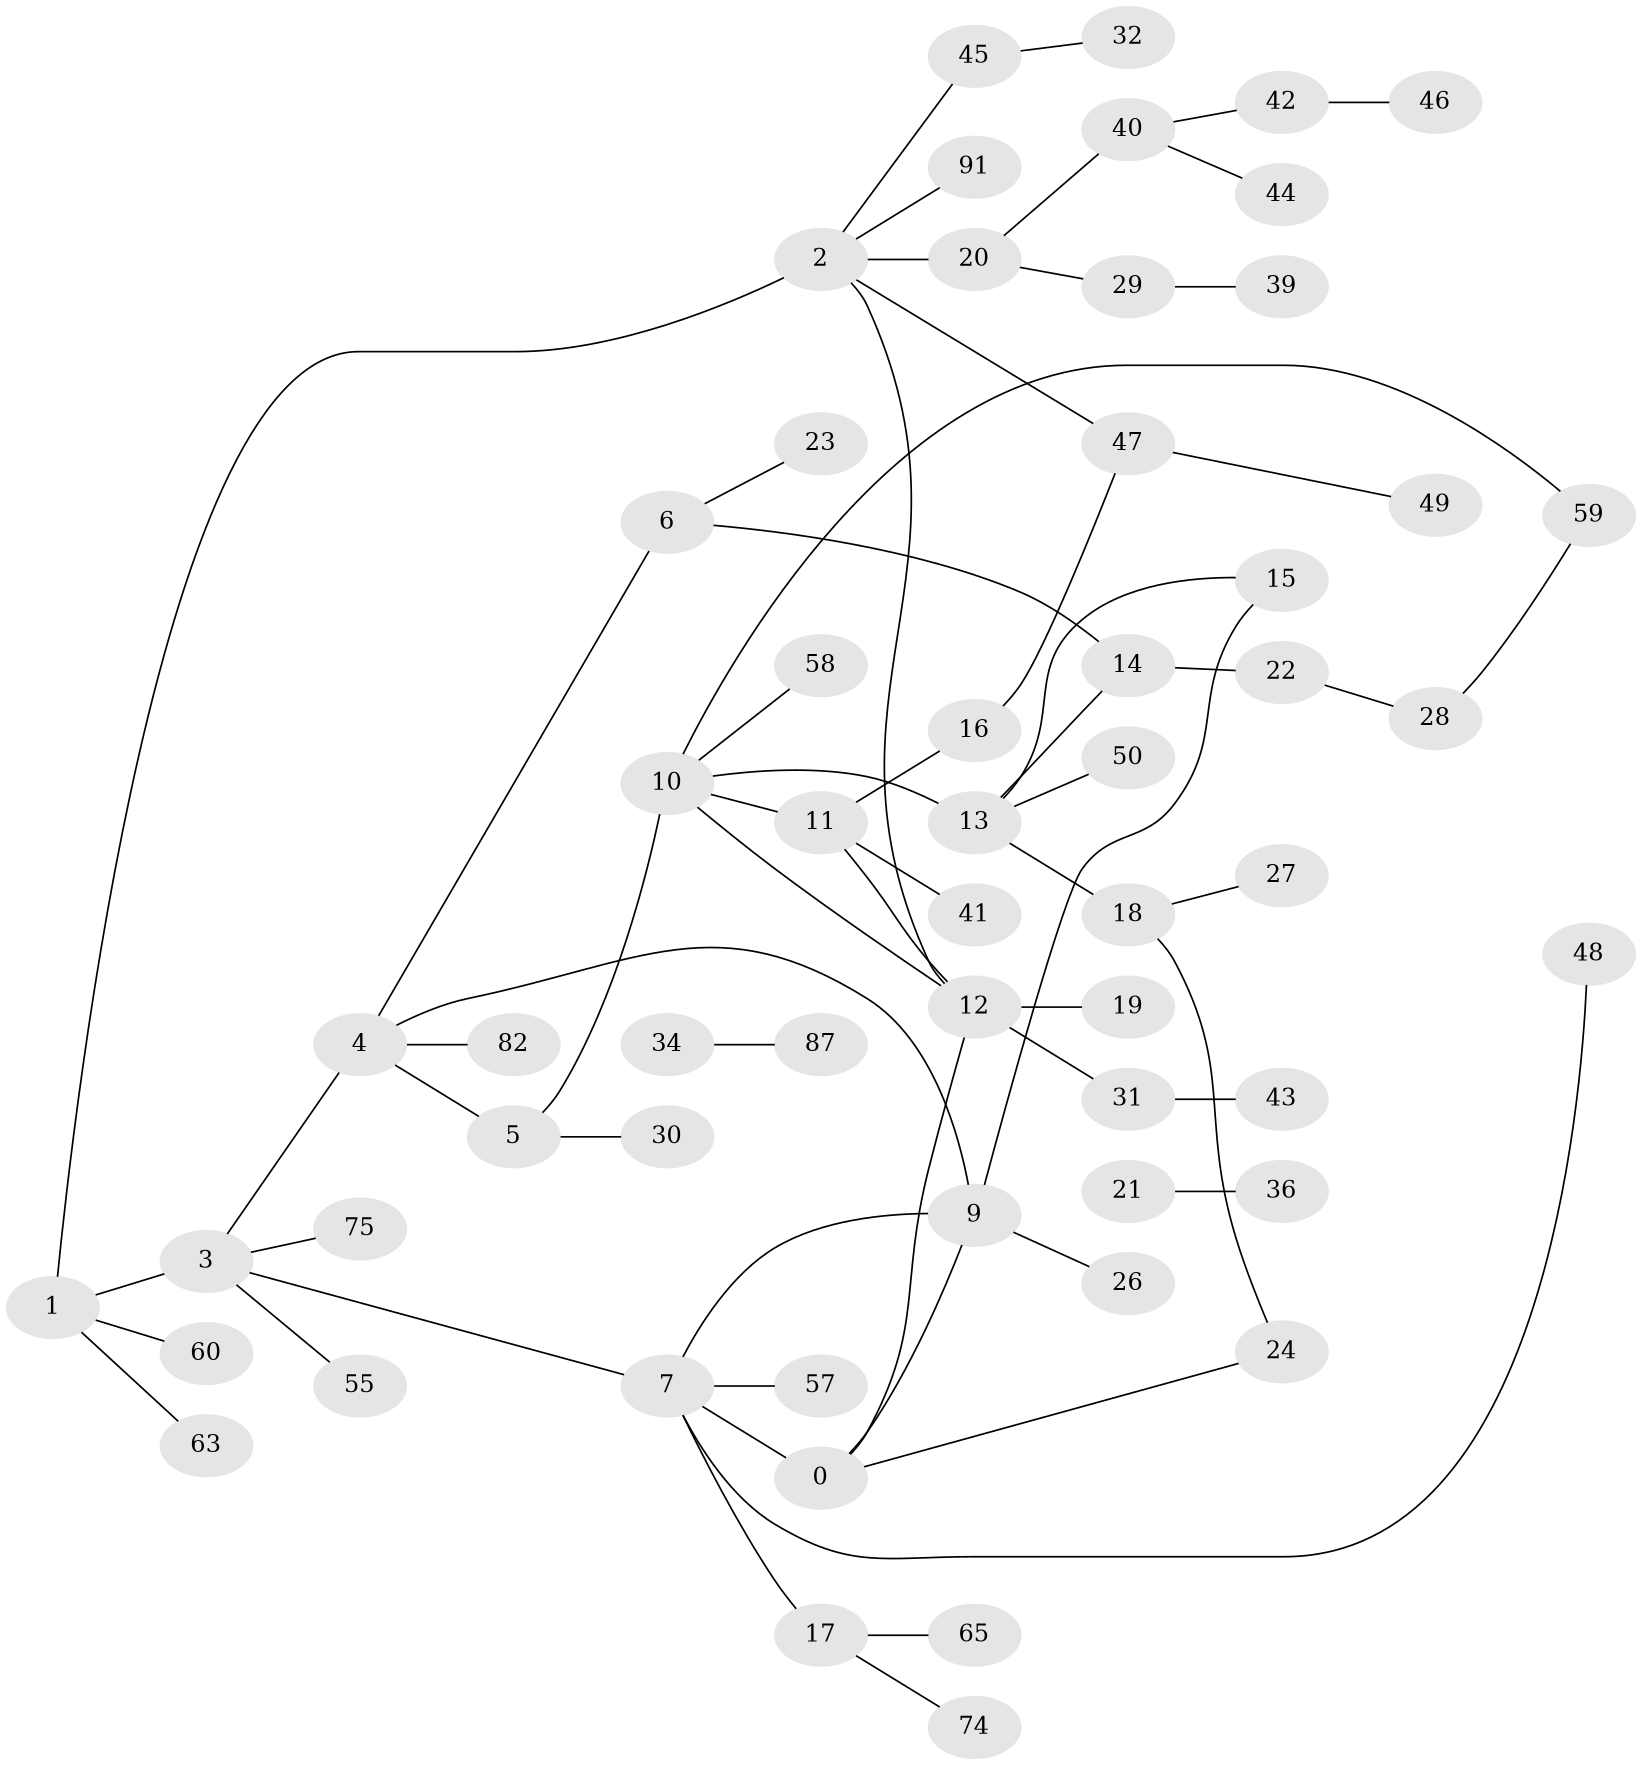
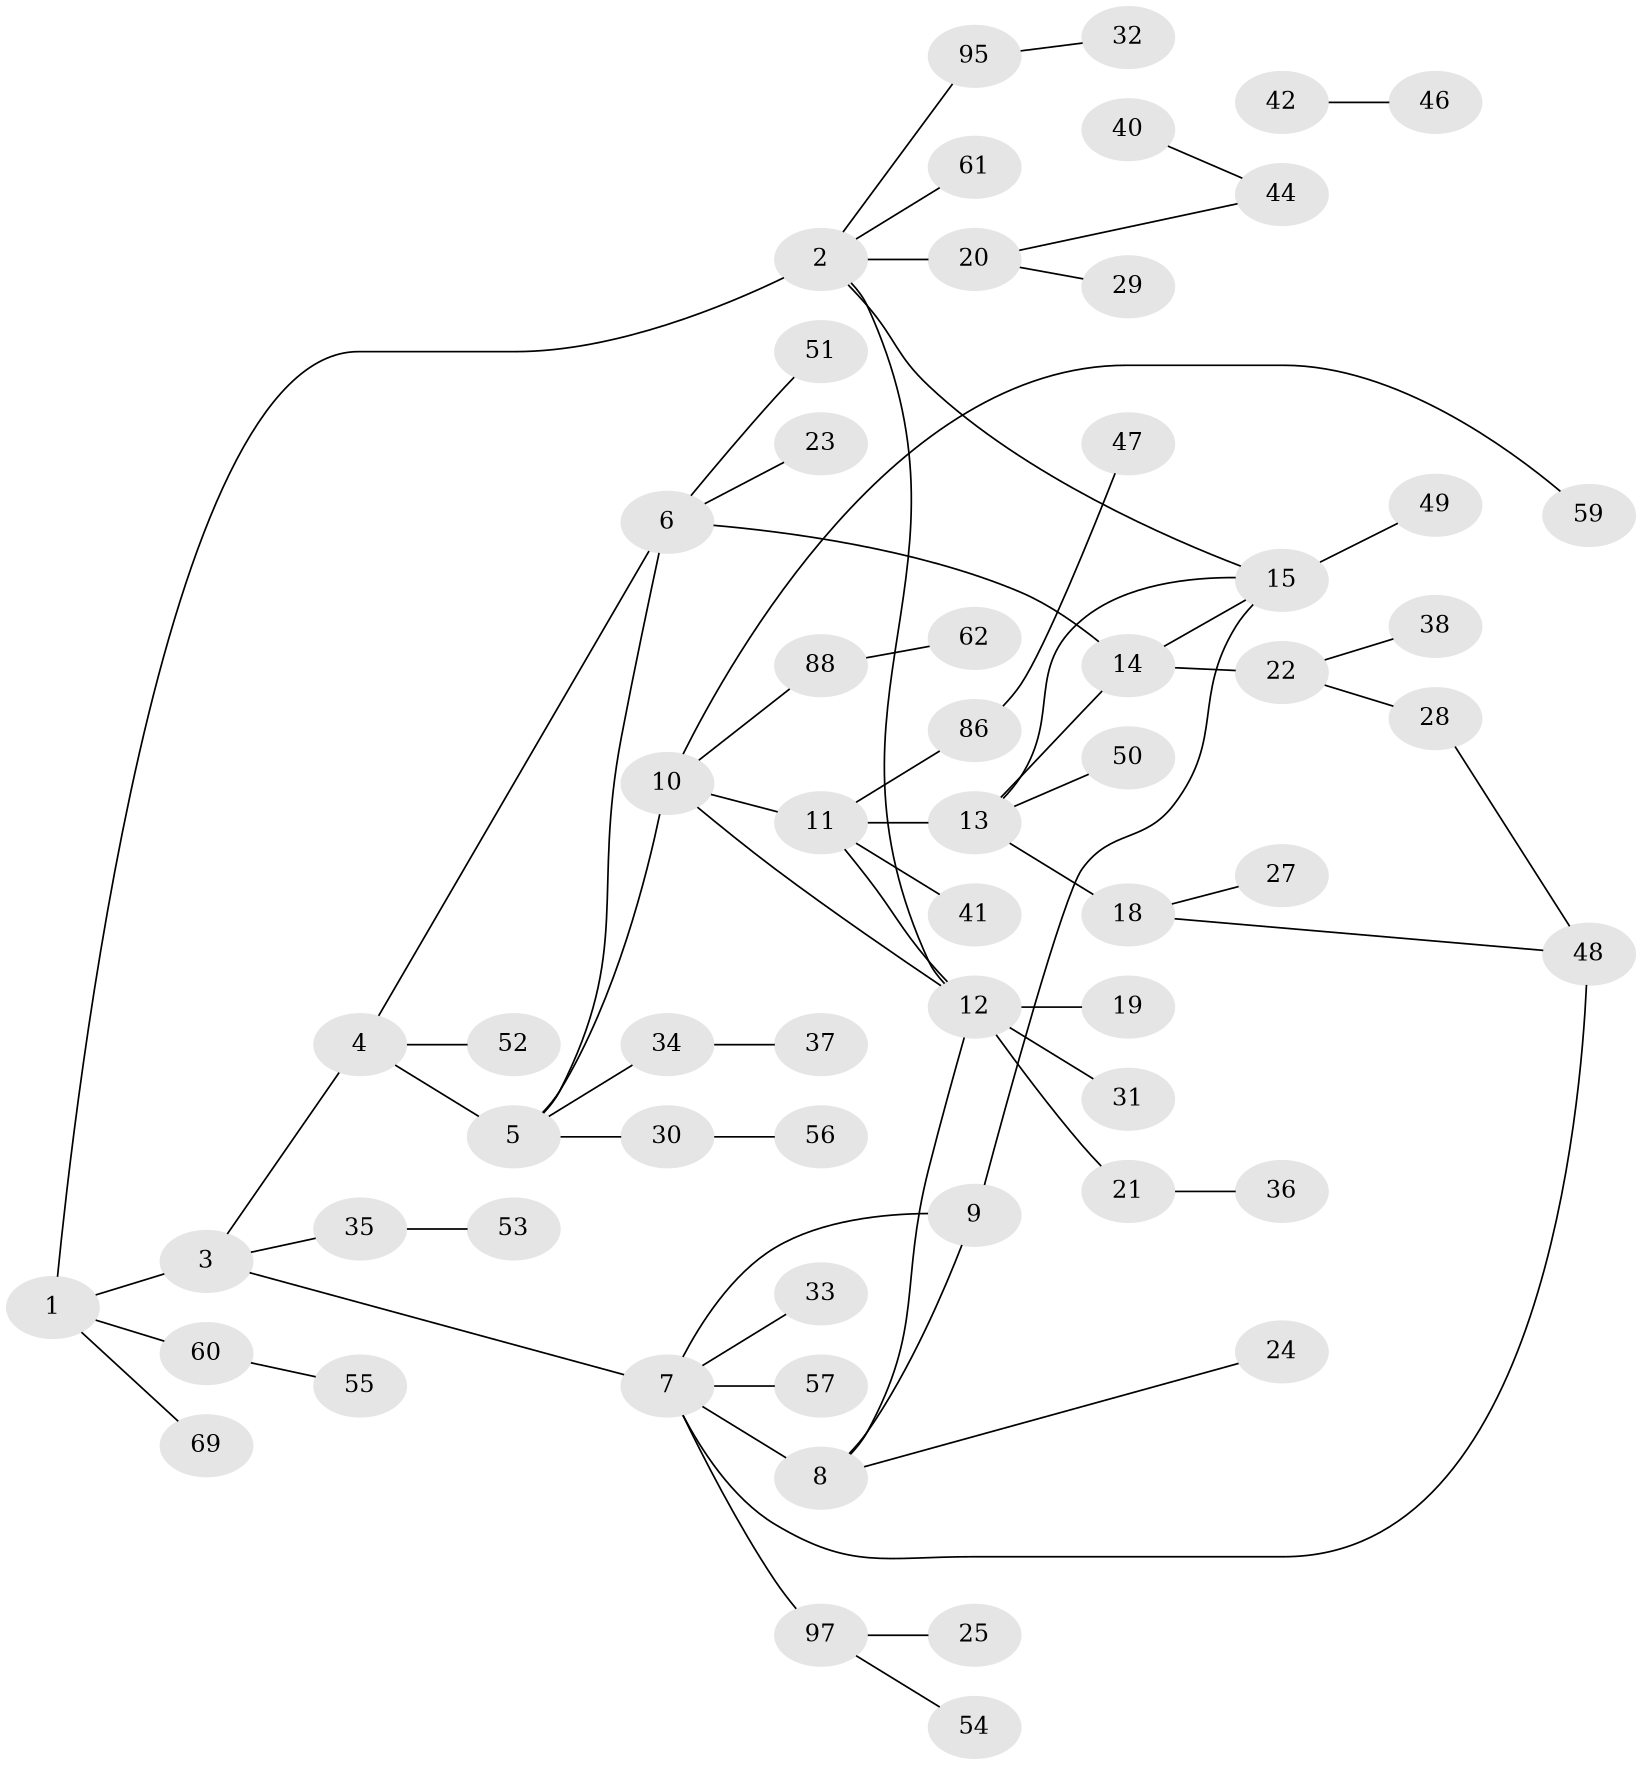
(975, 56) -> (975, 56)
(1205, 116) -> none
(975, 167) -> (975, 167)
(1051, 195) -> (1128, 227)
(1282, 287) -> none
none -> (821, 352)
(975, 352) -> (1021, 457)
(1282, 475) -> (1359, 543)
(1520, 621) -> (1512, 836)
none -> (1205, 623)
none -> (1436, 626)
none -> (975, 638)
(821, 666) -> (821, 666)
(975, 731) -> (975, 731)
(828, 771) -> (901, 823)
none -> (609, 837)
(740, 950) -> none
(514, 1045) -> (514, 1045)
(821, 1045) -> (821, 1045)
none -> (591, 1091)
(1282, 1099) -> none
none -> (1047, 1102)
(1216, 1128) -> (1359, 935)
none -> (821, 1137)
(360, 1229) -> (360, 1229)
none -> (514, 1229)
(1128, 1284) -> none
none -> (821, 1294)
(283, 1324) -> (283, 1370)
(207, 1446) -> (207, 1446)
(821, 1478) -> (821, 1478)
(821, 1635) -> (821, 1635)
(975, 1635) -> (975, 1635)
(975, 1727) -> (975, 1727)
